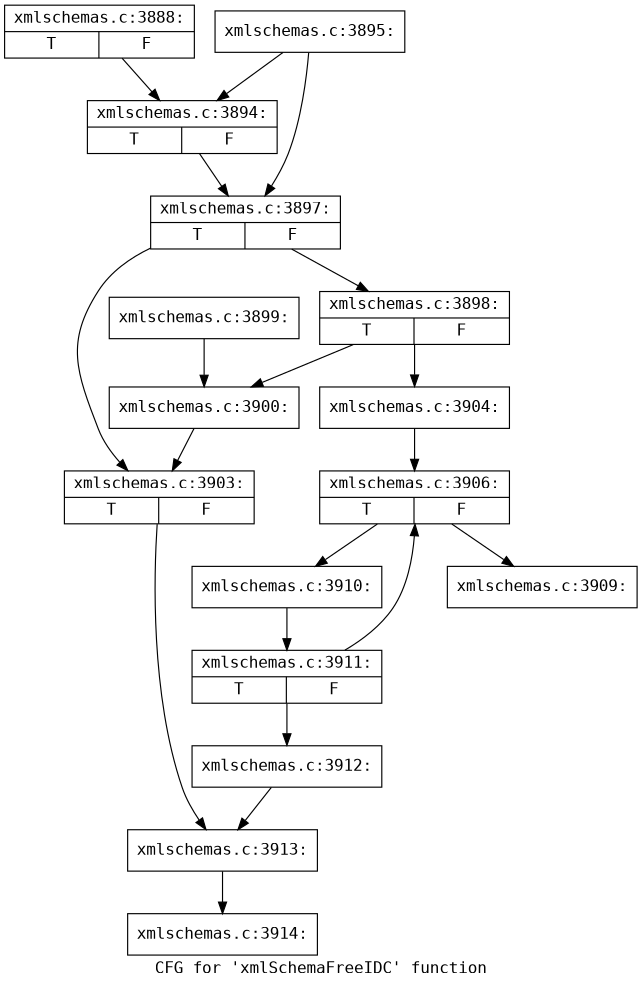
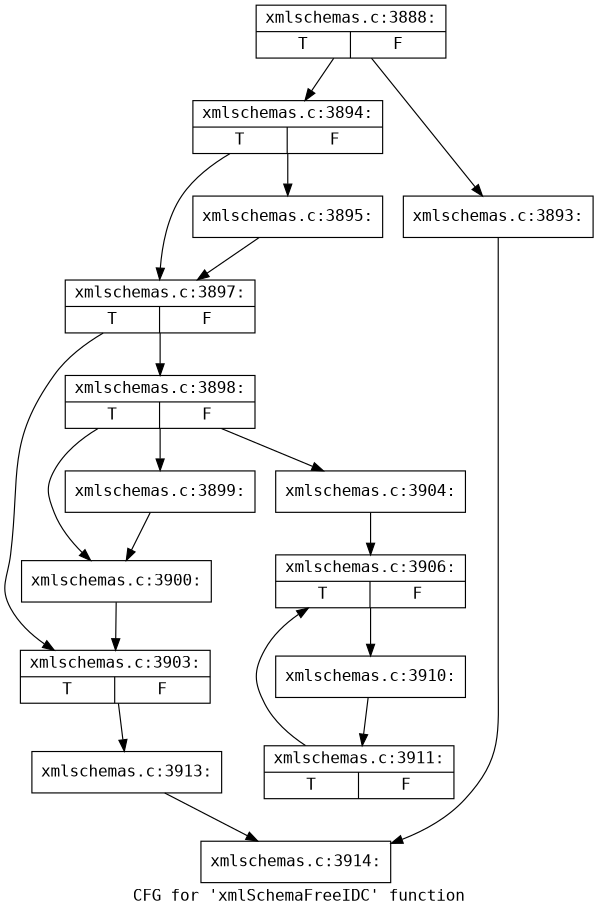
(255, 73) -> (288, 169)
none -> (498, 217)
none -> (160, 444)
(542, 587) -> none
(287, 766) -> none
